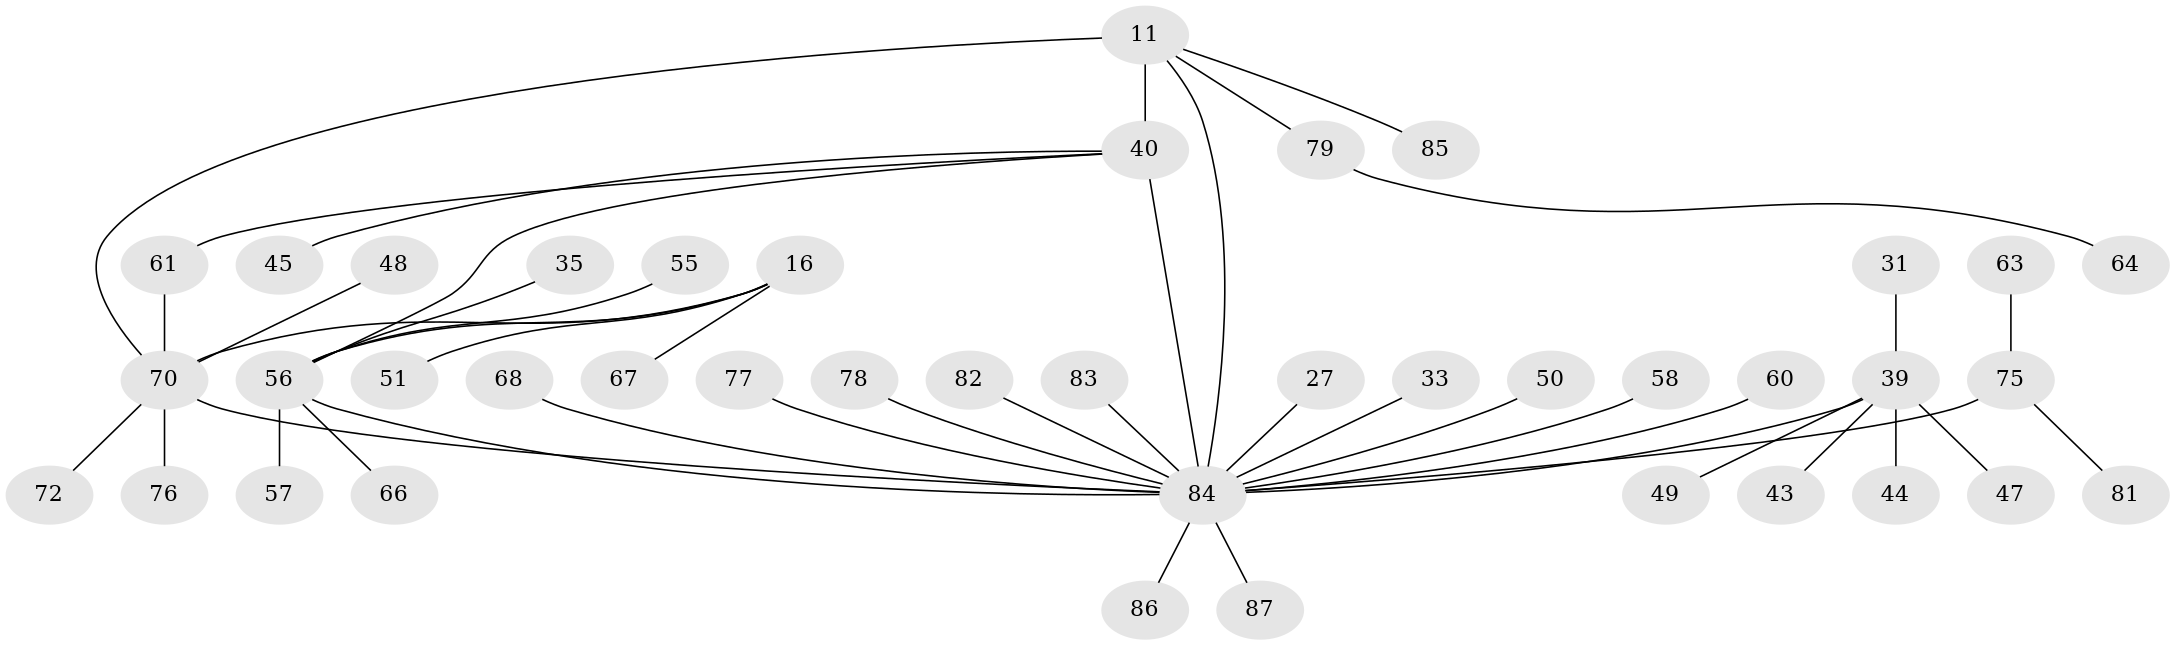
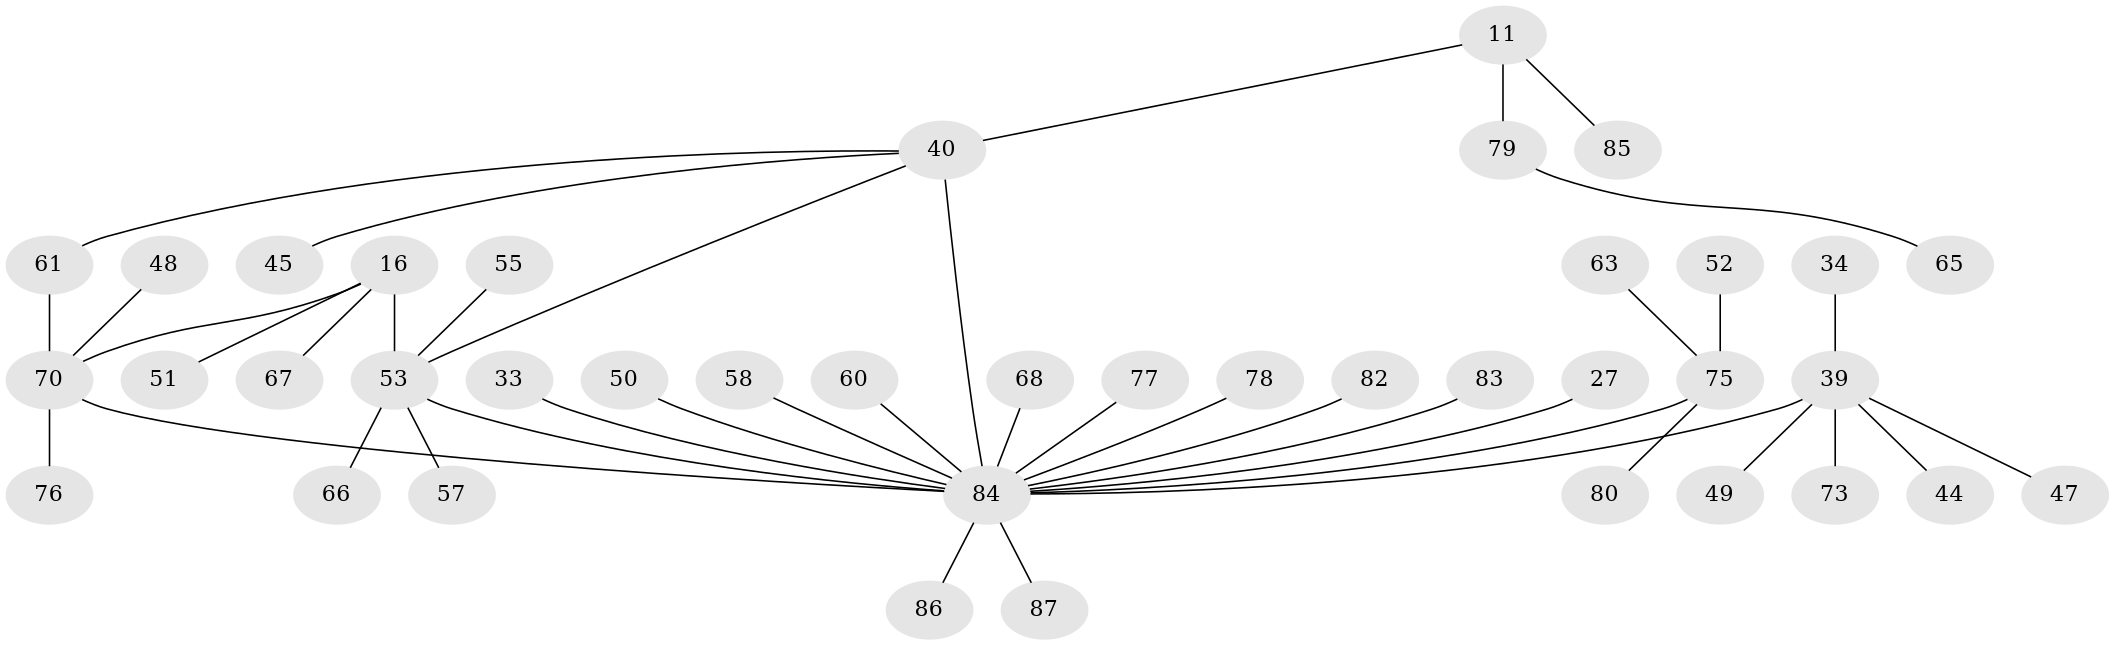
(524, 91) -> none
(1224, 258) -> none
(570, 265) -> none
none -> (1720, 265)
(1896, 265) -> (1835, 265)
(2126, 265) -> (1950, 265)
(280, 380) -> (395, 380)
(50, 495) -> none
(1781, 495) -> (1835, 495)
(2126, 495) -> (1605, 495)
